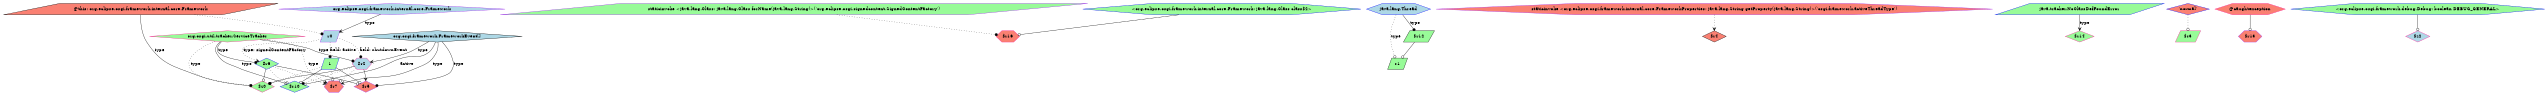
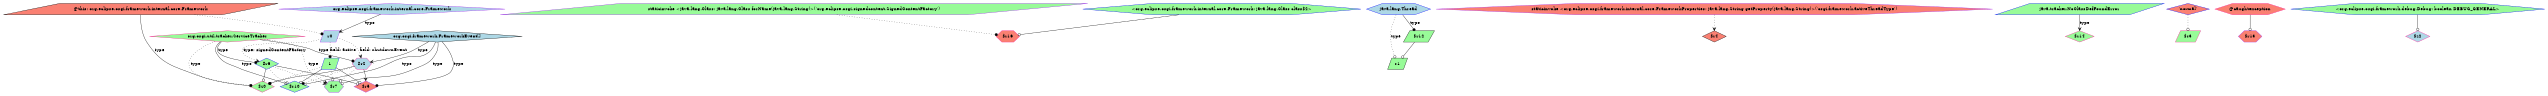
(351, 44) -> (351, 44)
(407, 64) -> (407, 64)
(399, 74) -> (399, 74)
(334, 87) -> (334, 87)
